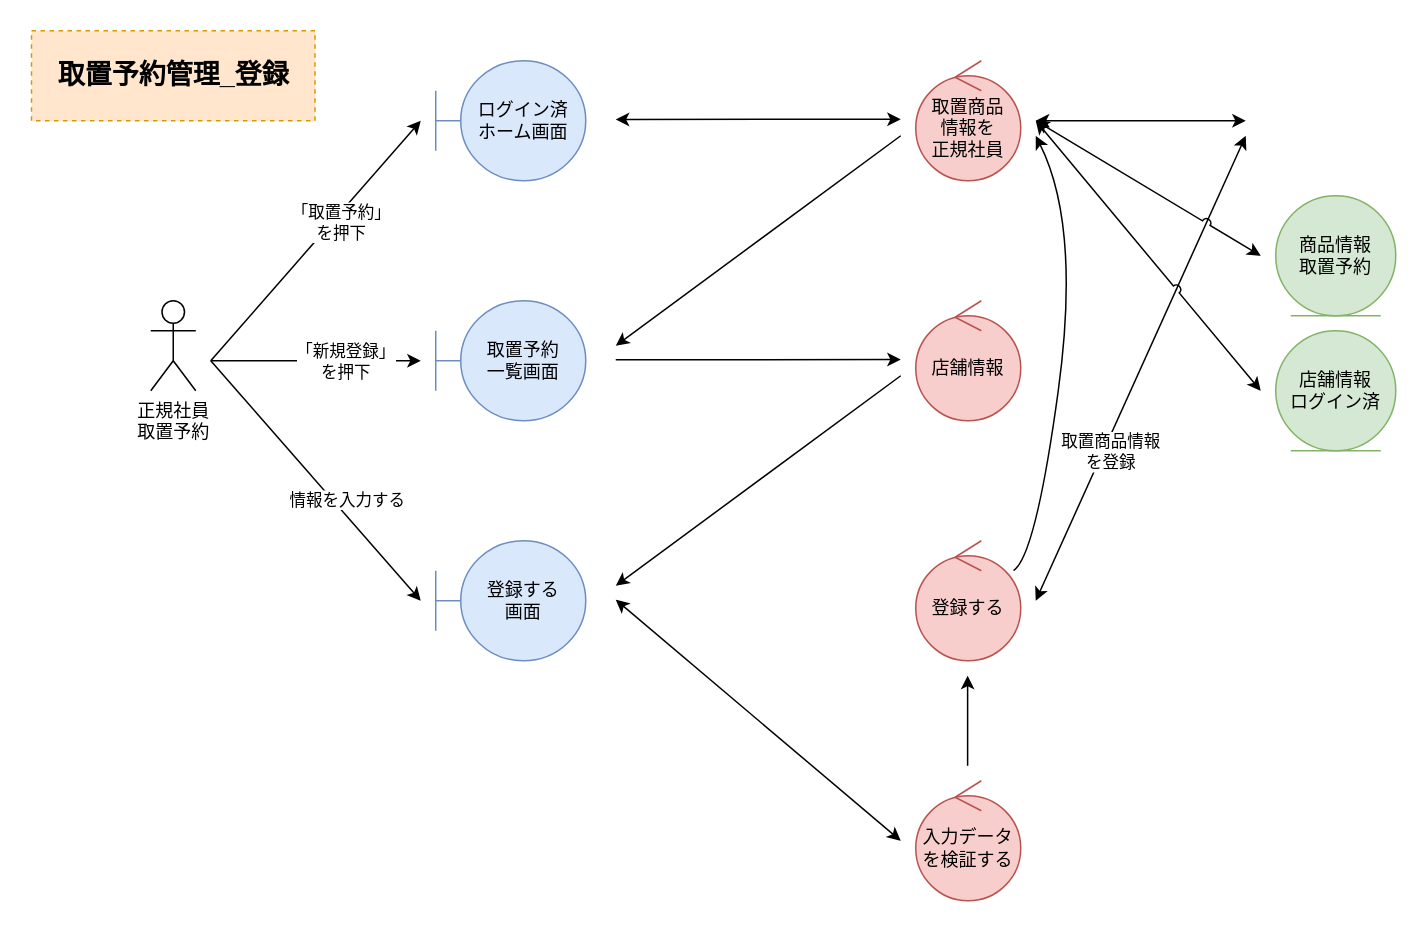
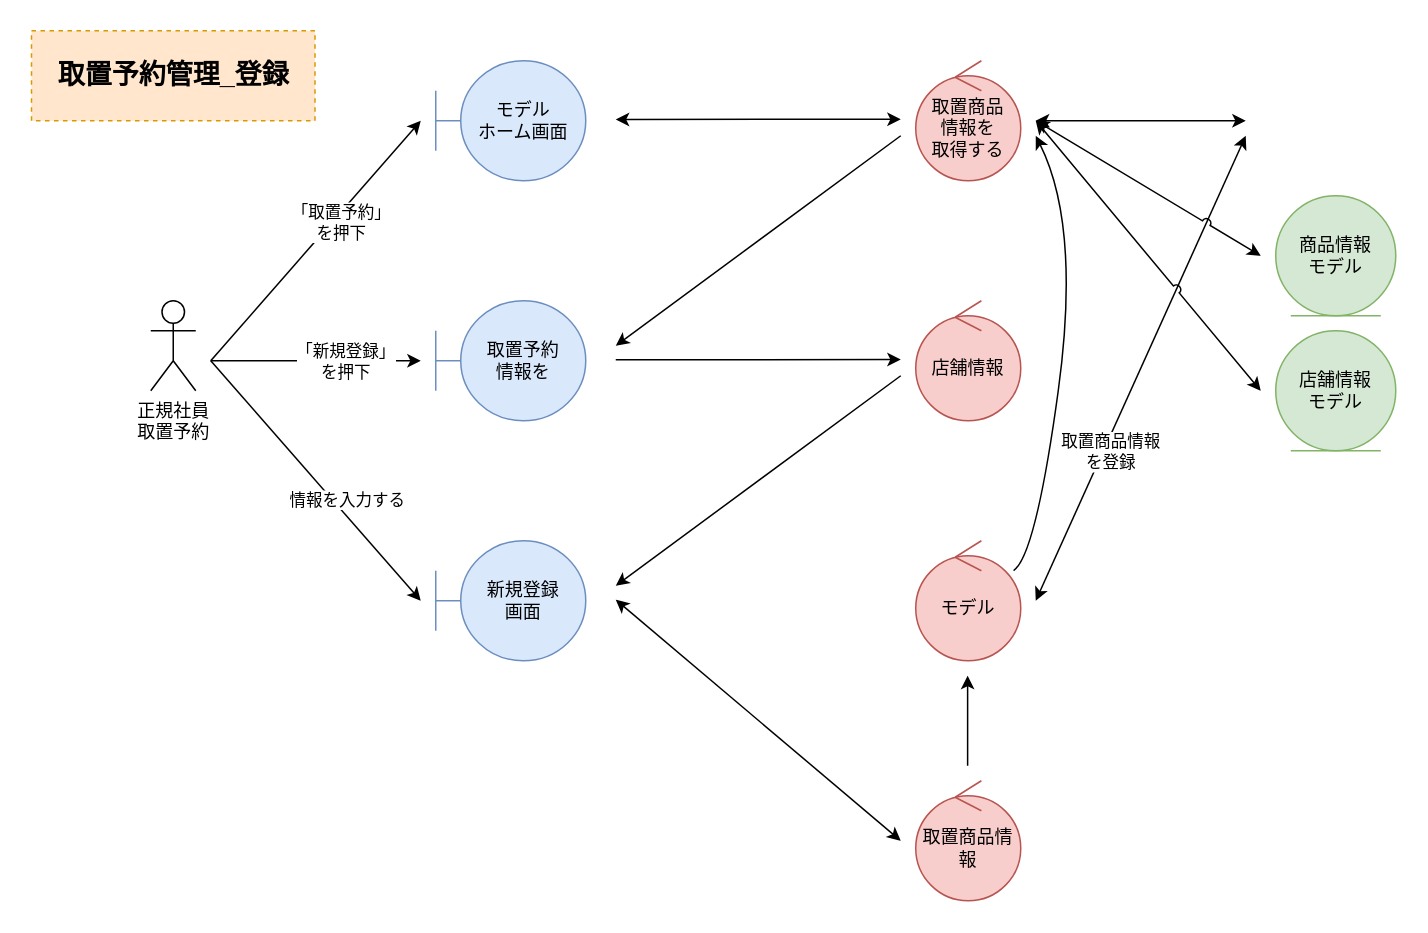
(524, 121) -> (524, 121)
(968, 128) -> (968, 128)
(1336, 256) -> (1336, 256)
(524, 361) -> (524, 361)
(1336, 391) -> (1336, 391)
(524, 601) -> (524, 601)
(968, 608) -> (968, 608)
(968, 848) -> (968, 848)
